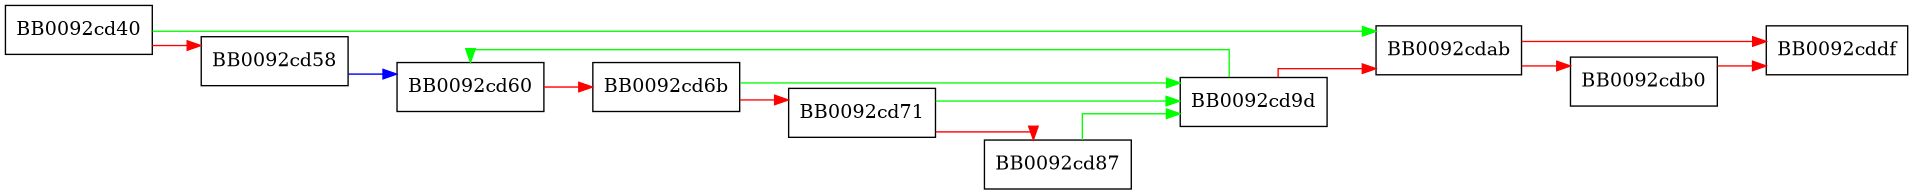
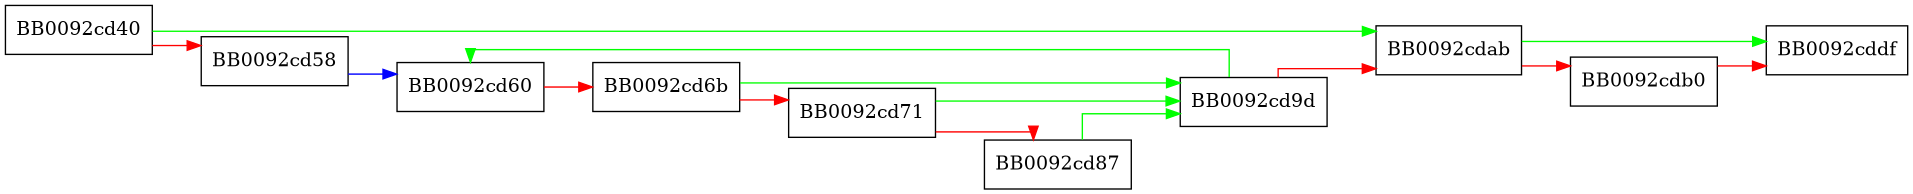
(1637, 41) -> (1637, 41)
